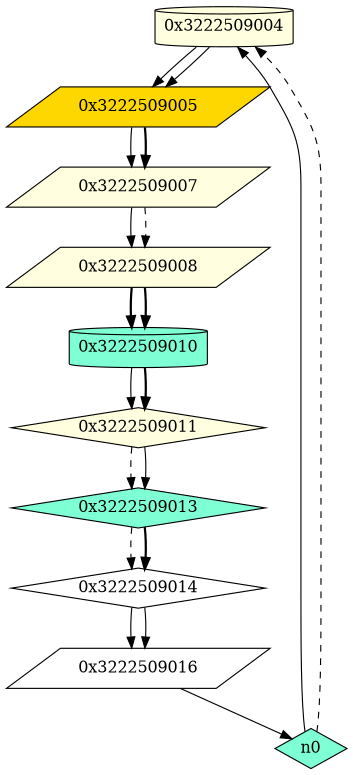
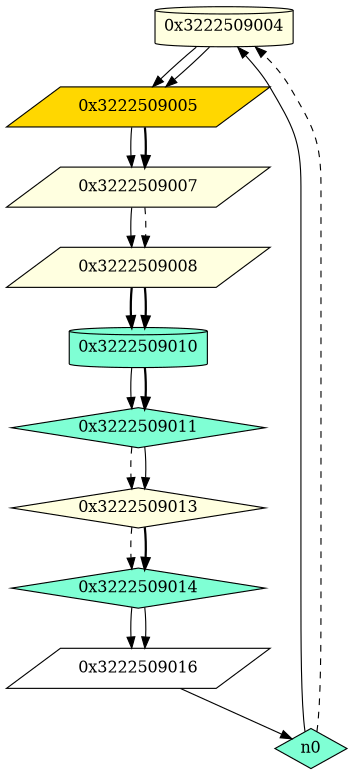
(138, 428) -> (138, 428)
(138, 508) -> (138, 508)
(138, 588) -> (138, 588)
